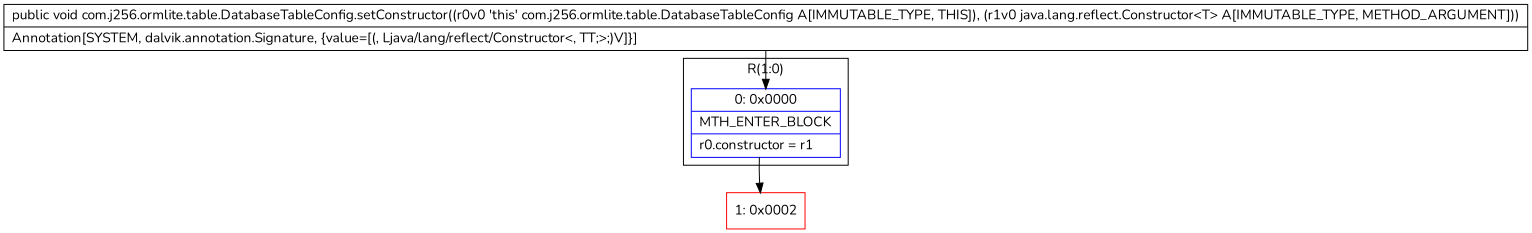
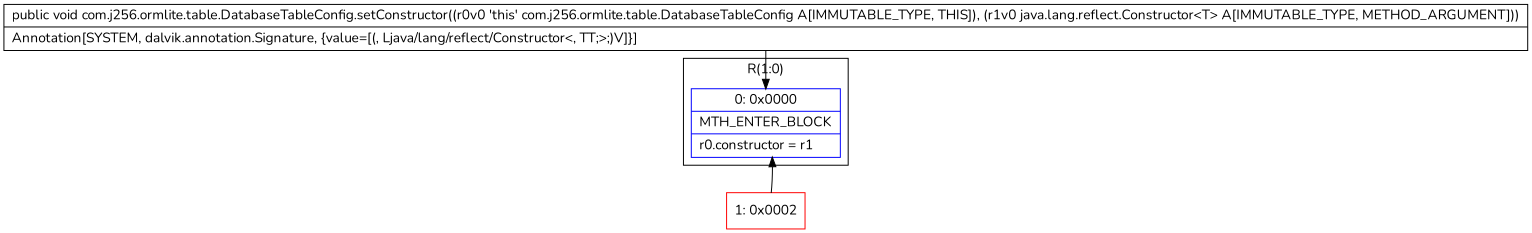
(759, 171) -> (772, 180)
